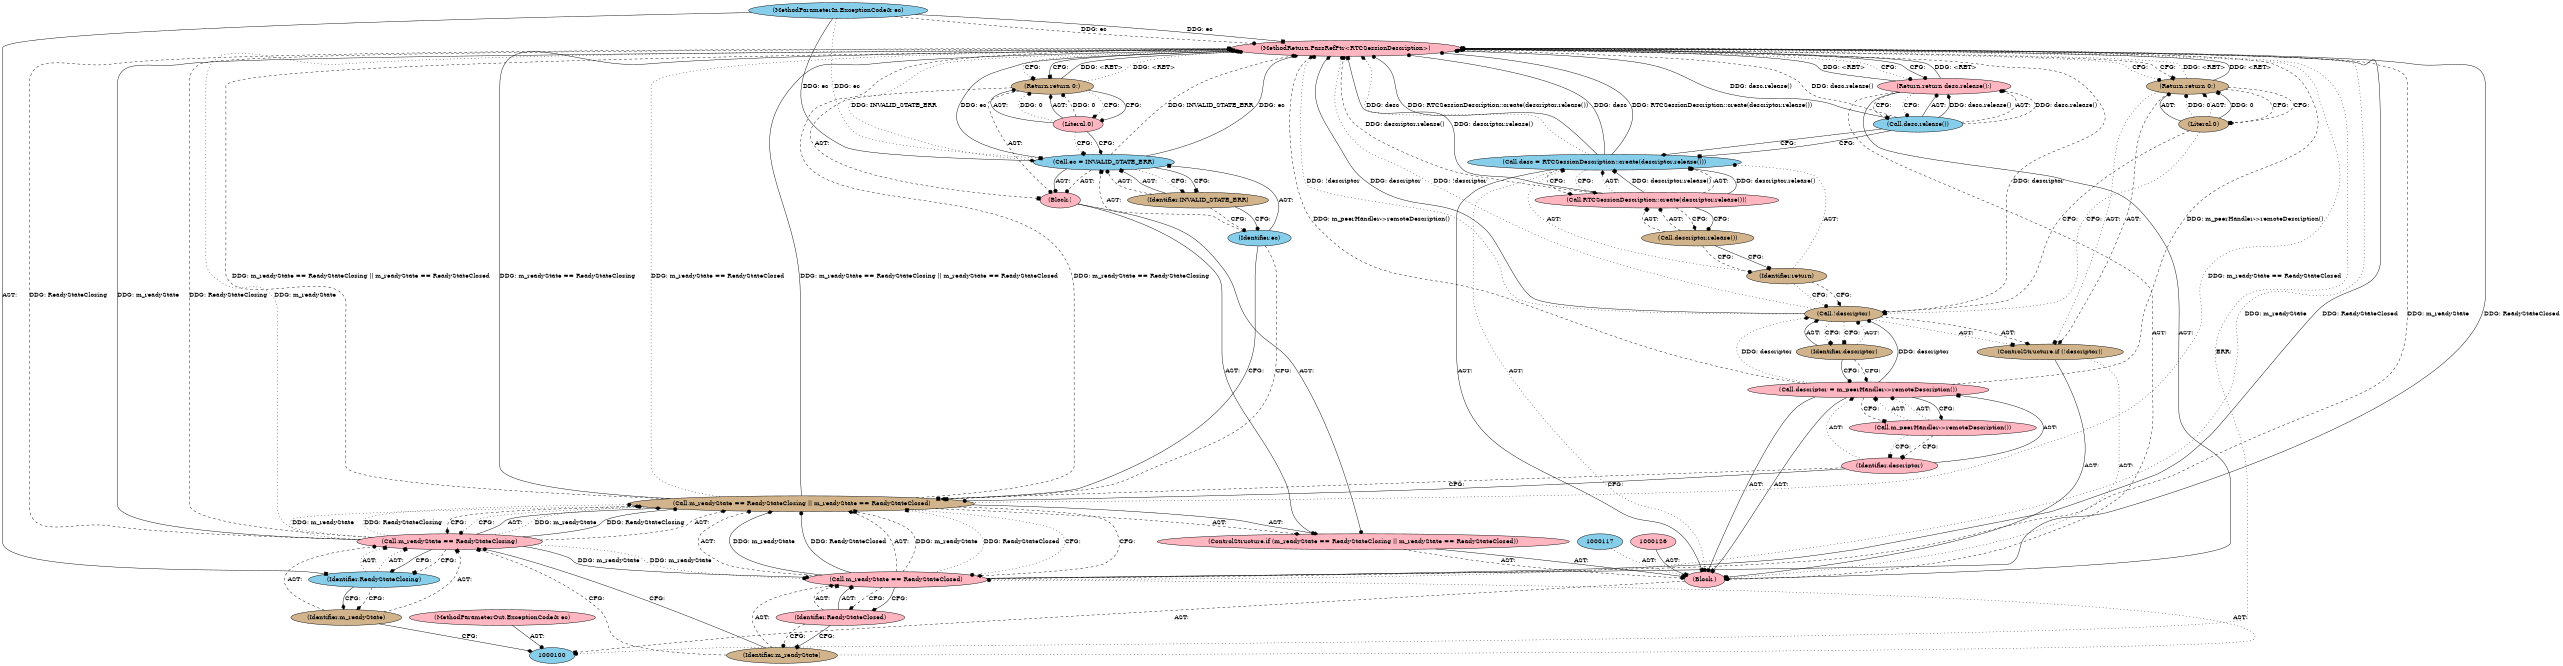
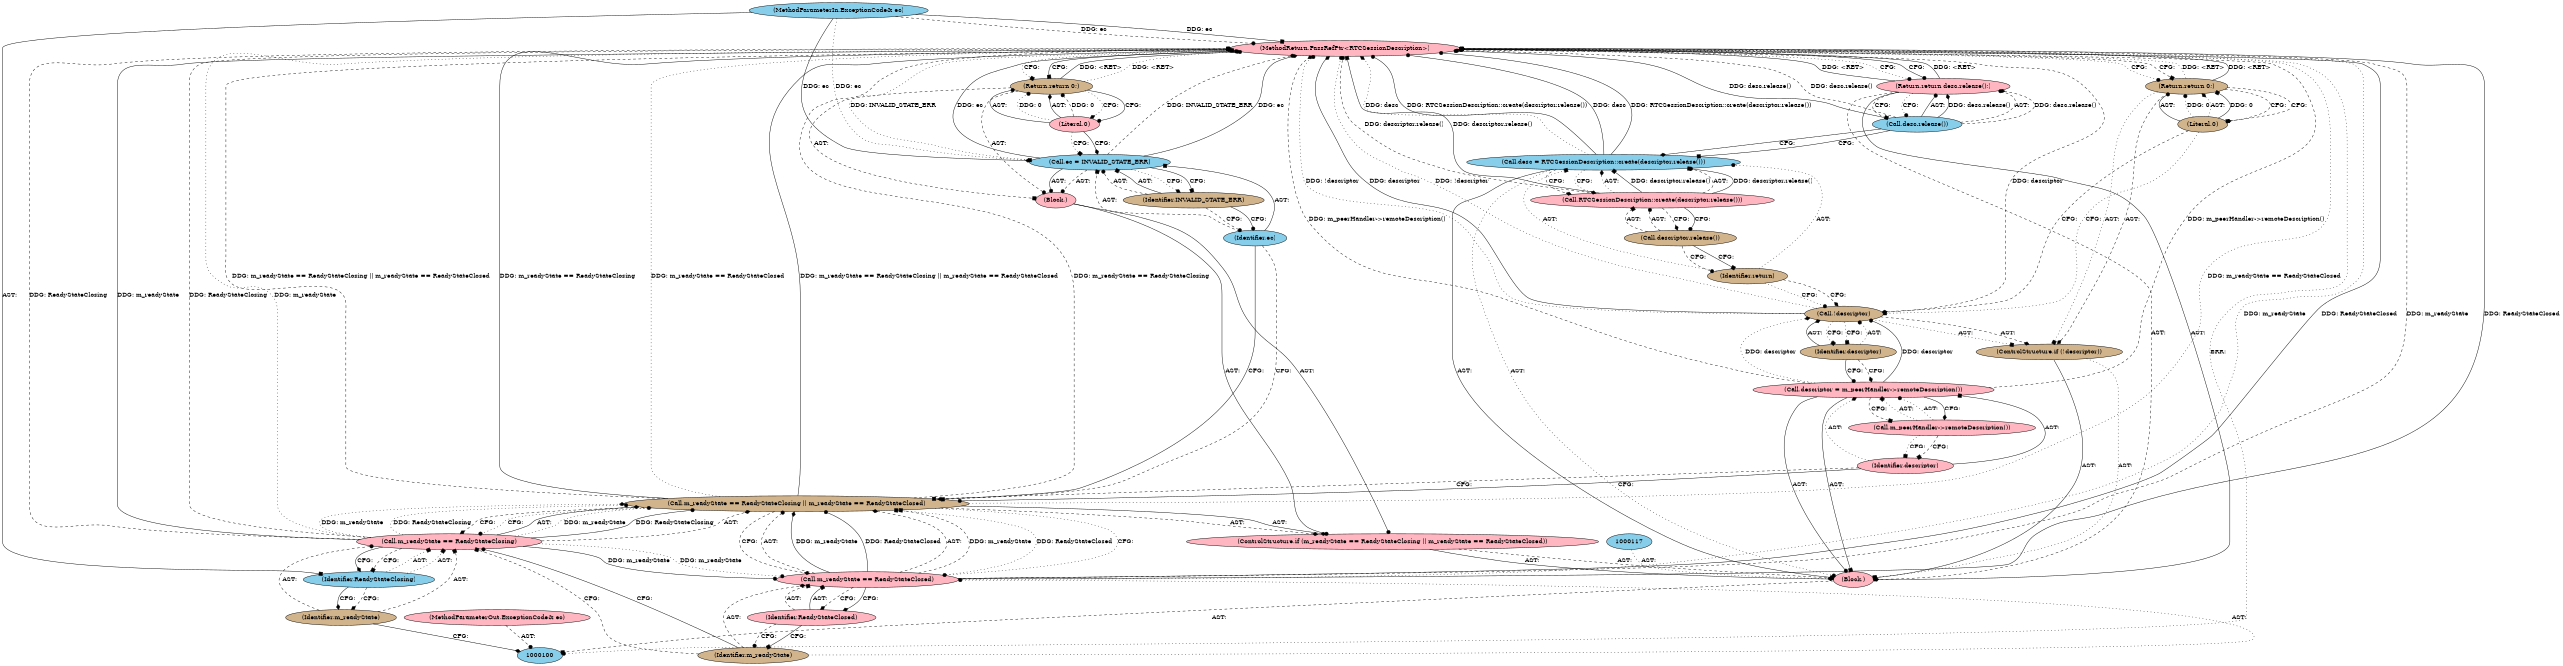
(1653, 542) -> none
(526, 636) -> (517, 636)
